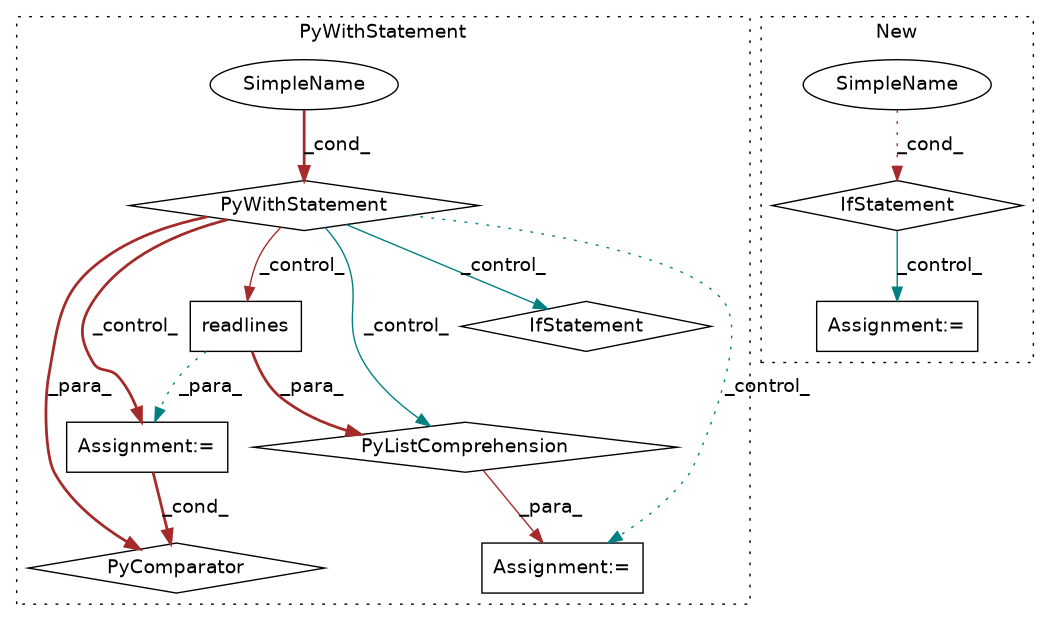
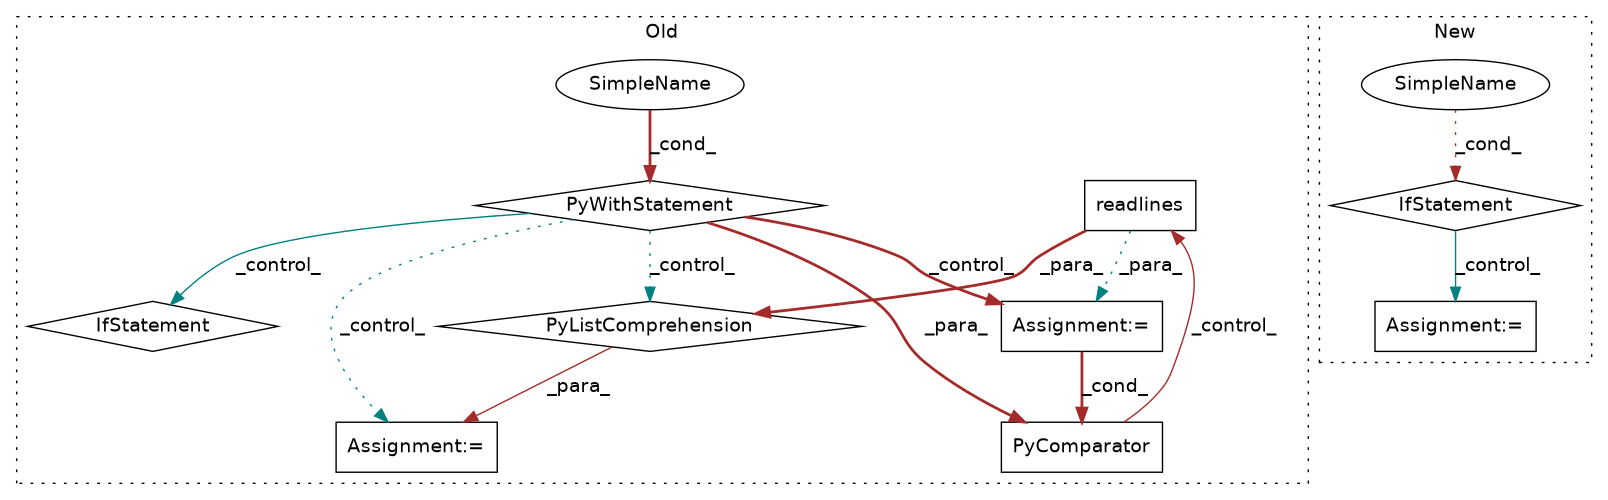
(383, 33) -> (662, 33)
(260, 255) -> (1183, 341)
(353, 331) -> (650, 259)
(176, 568) -> (1082, 447)
